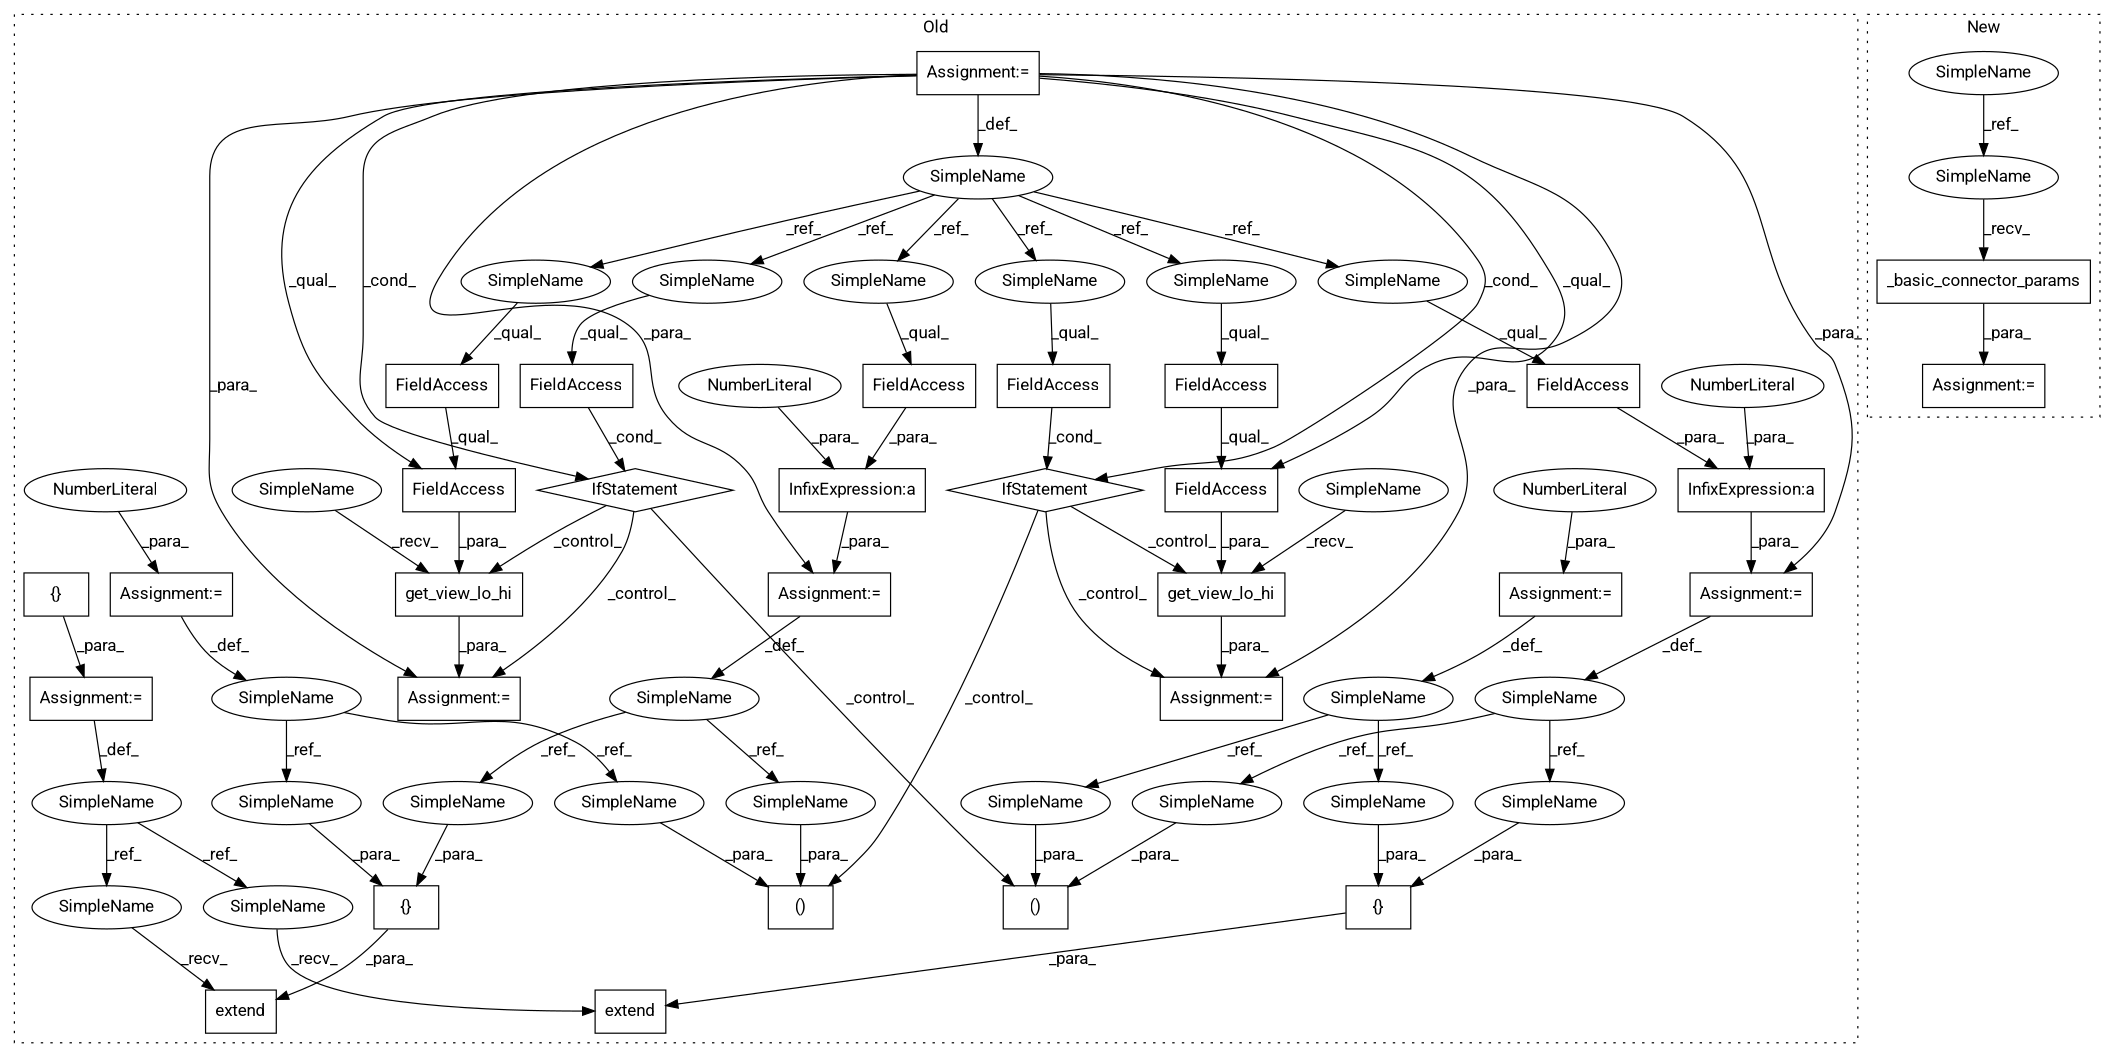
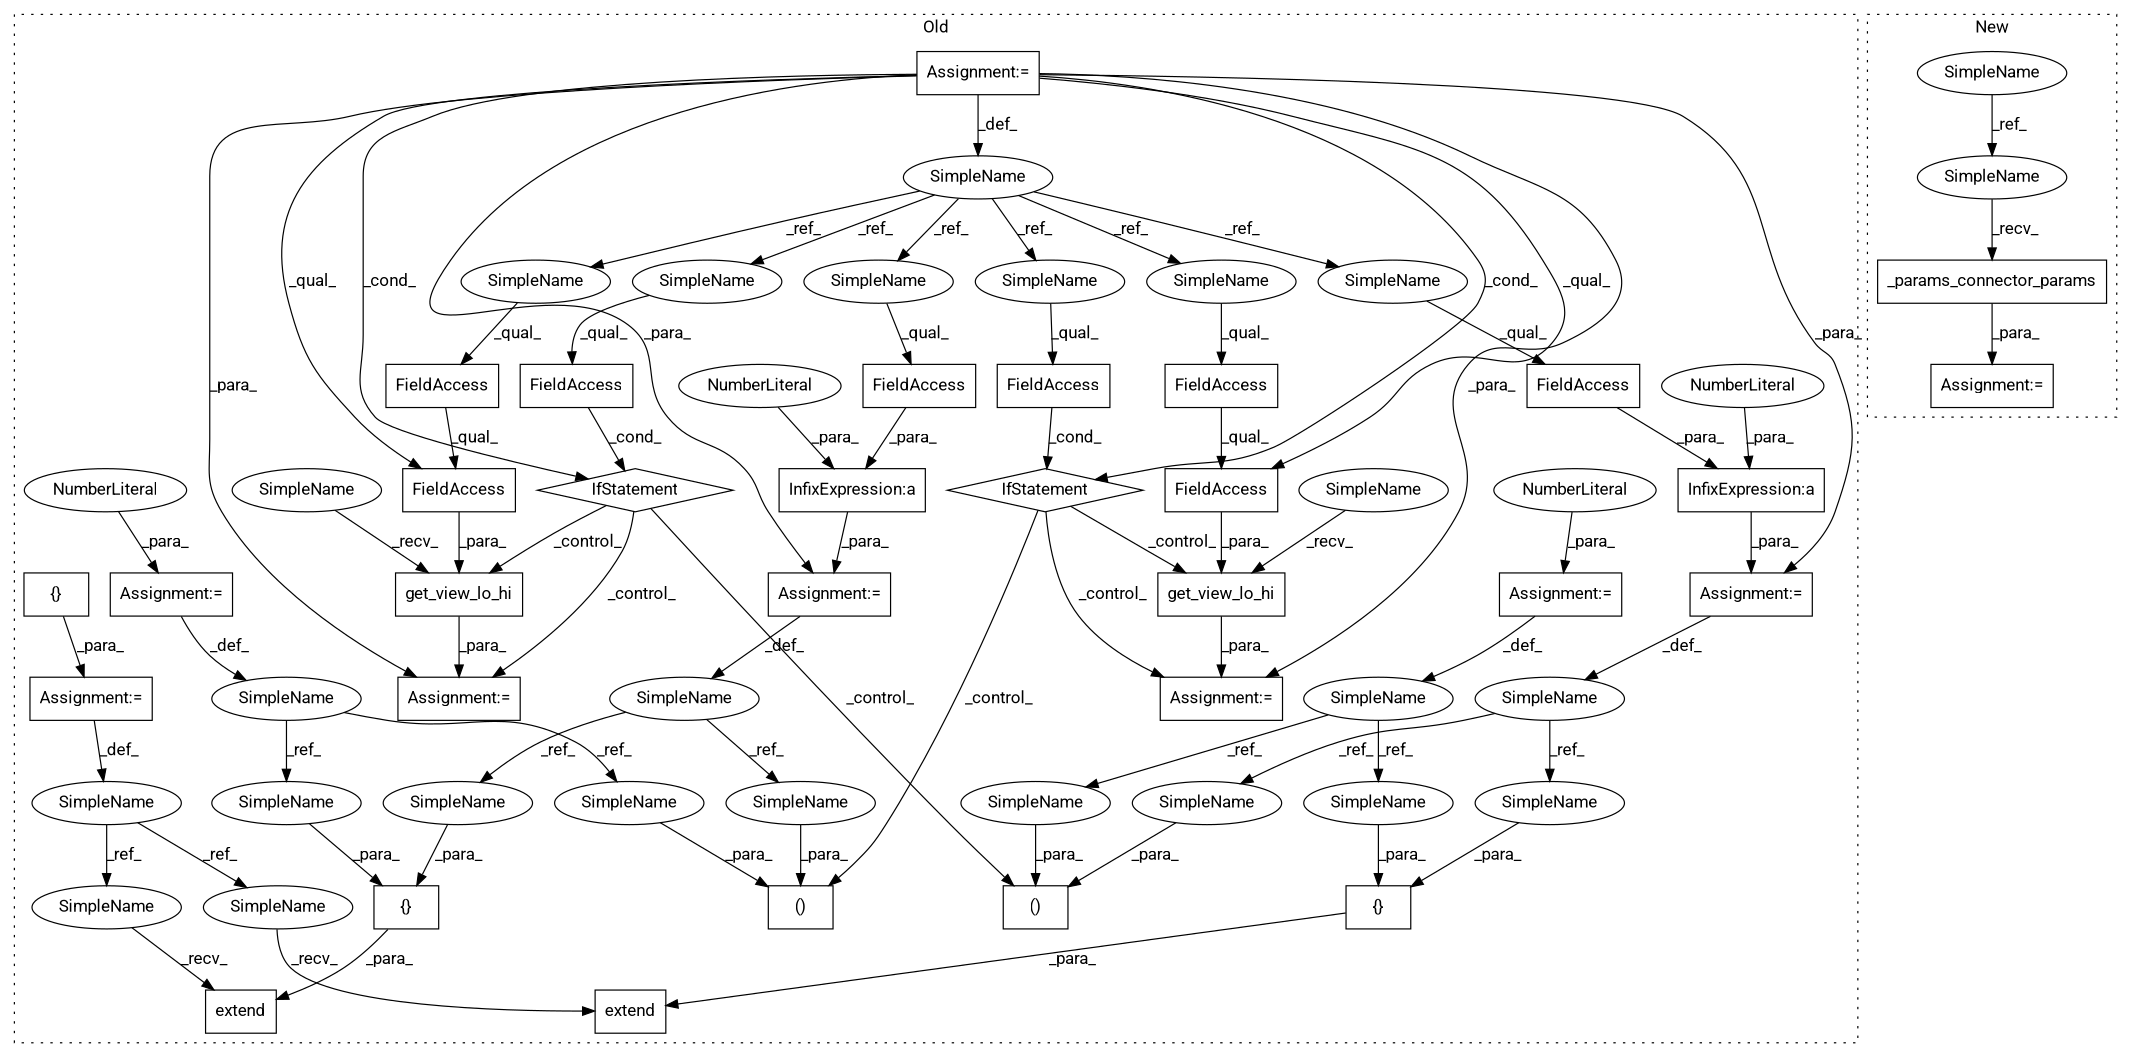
(1984, 282) -> (1992, 282)
